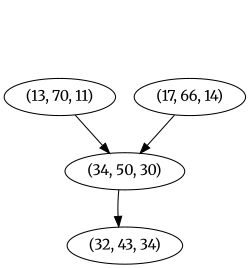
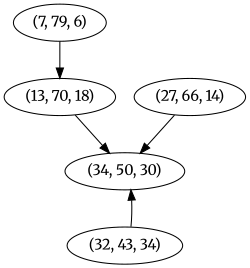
none -> (60, 23)
(60, 97) -> (60, 97)
(190, 97) -> (190, 97)
(118, 203) -> (132, 213)
